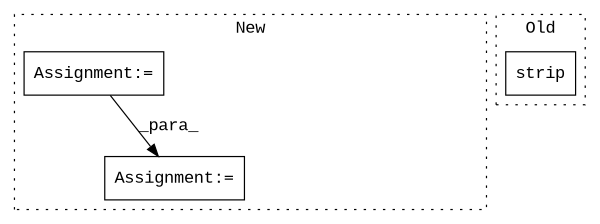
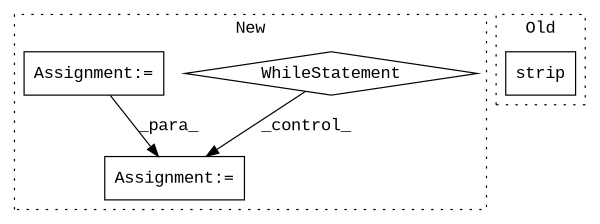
none -> (331, 73)
